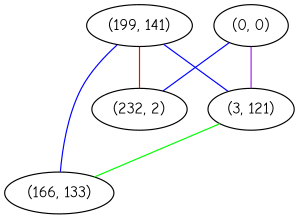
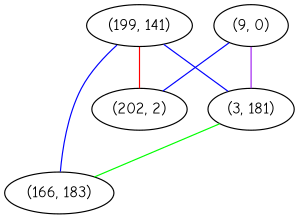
(251, 26) -> (251, 26)
(140, 109) -> (140, 109)
(251, 109) -> (251, 109)
(59, 193) -> (59, 193)
